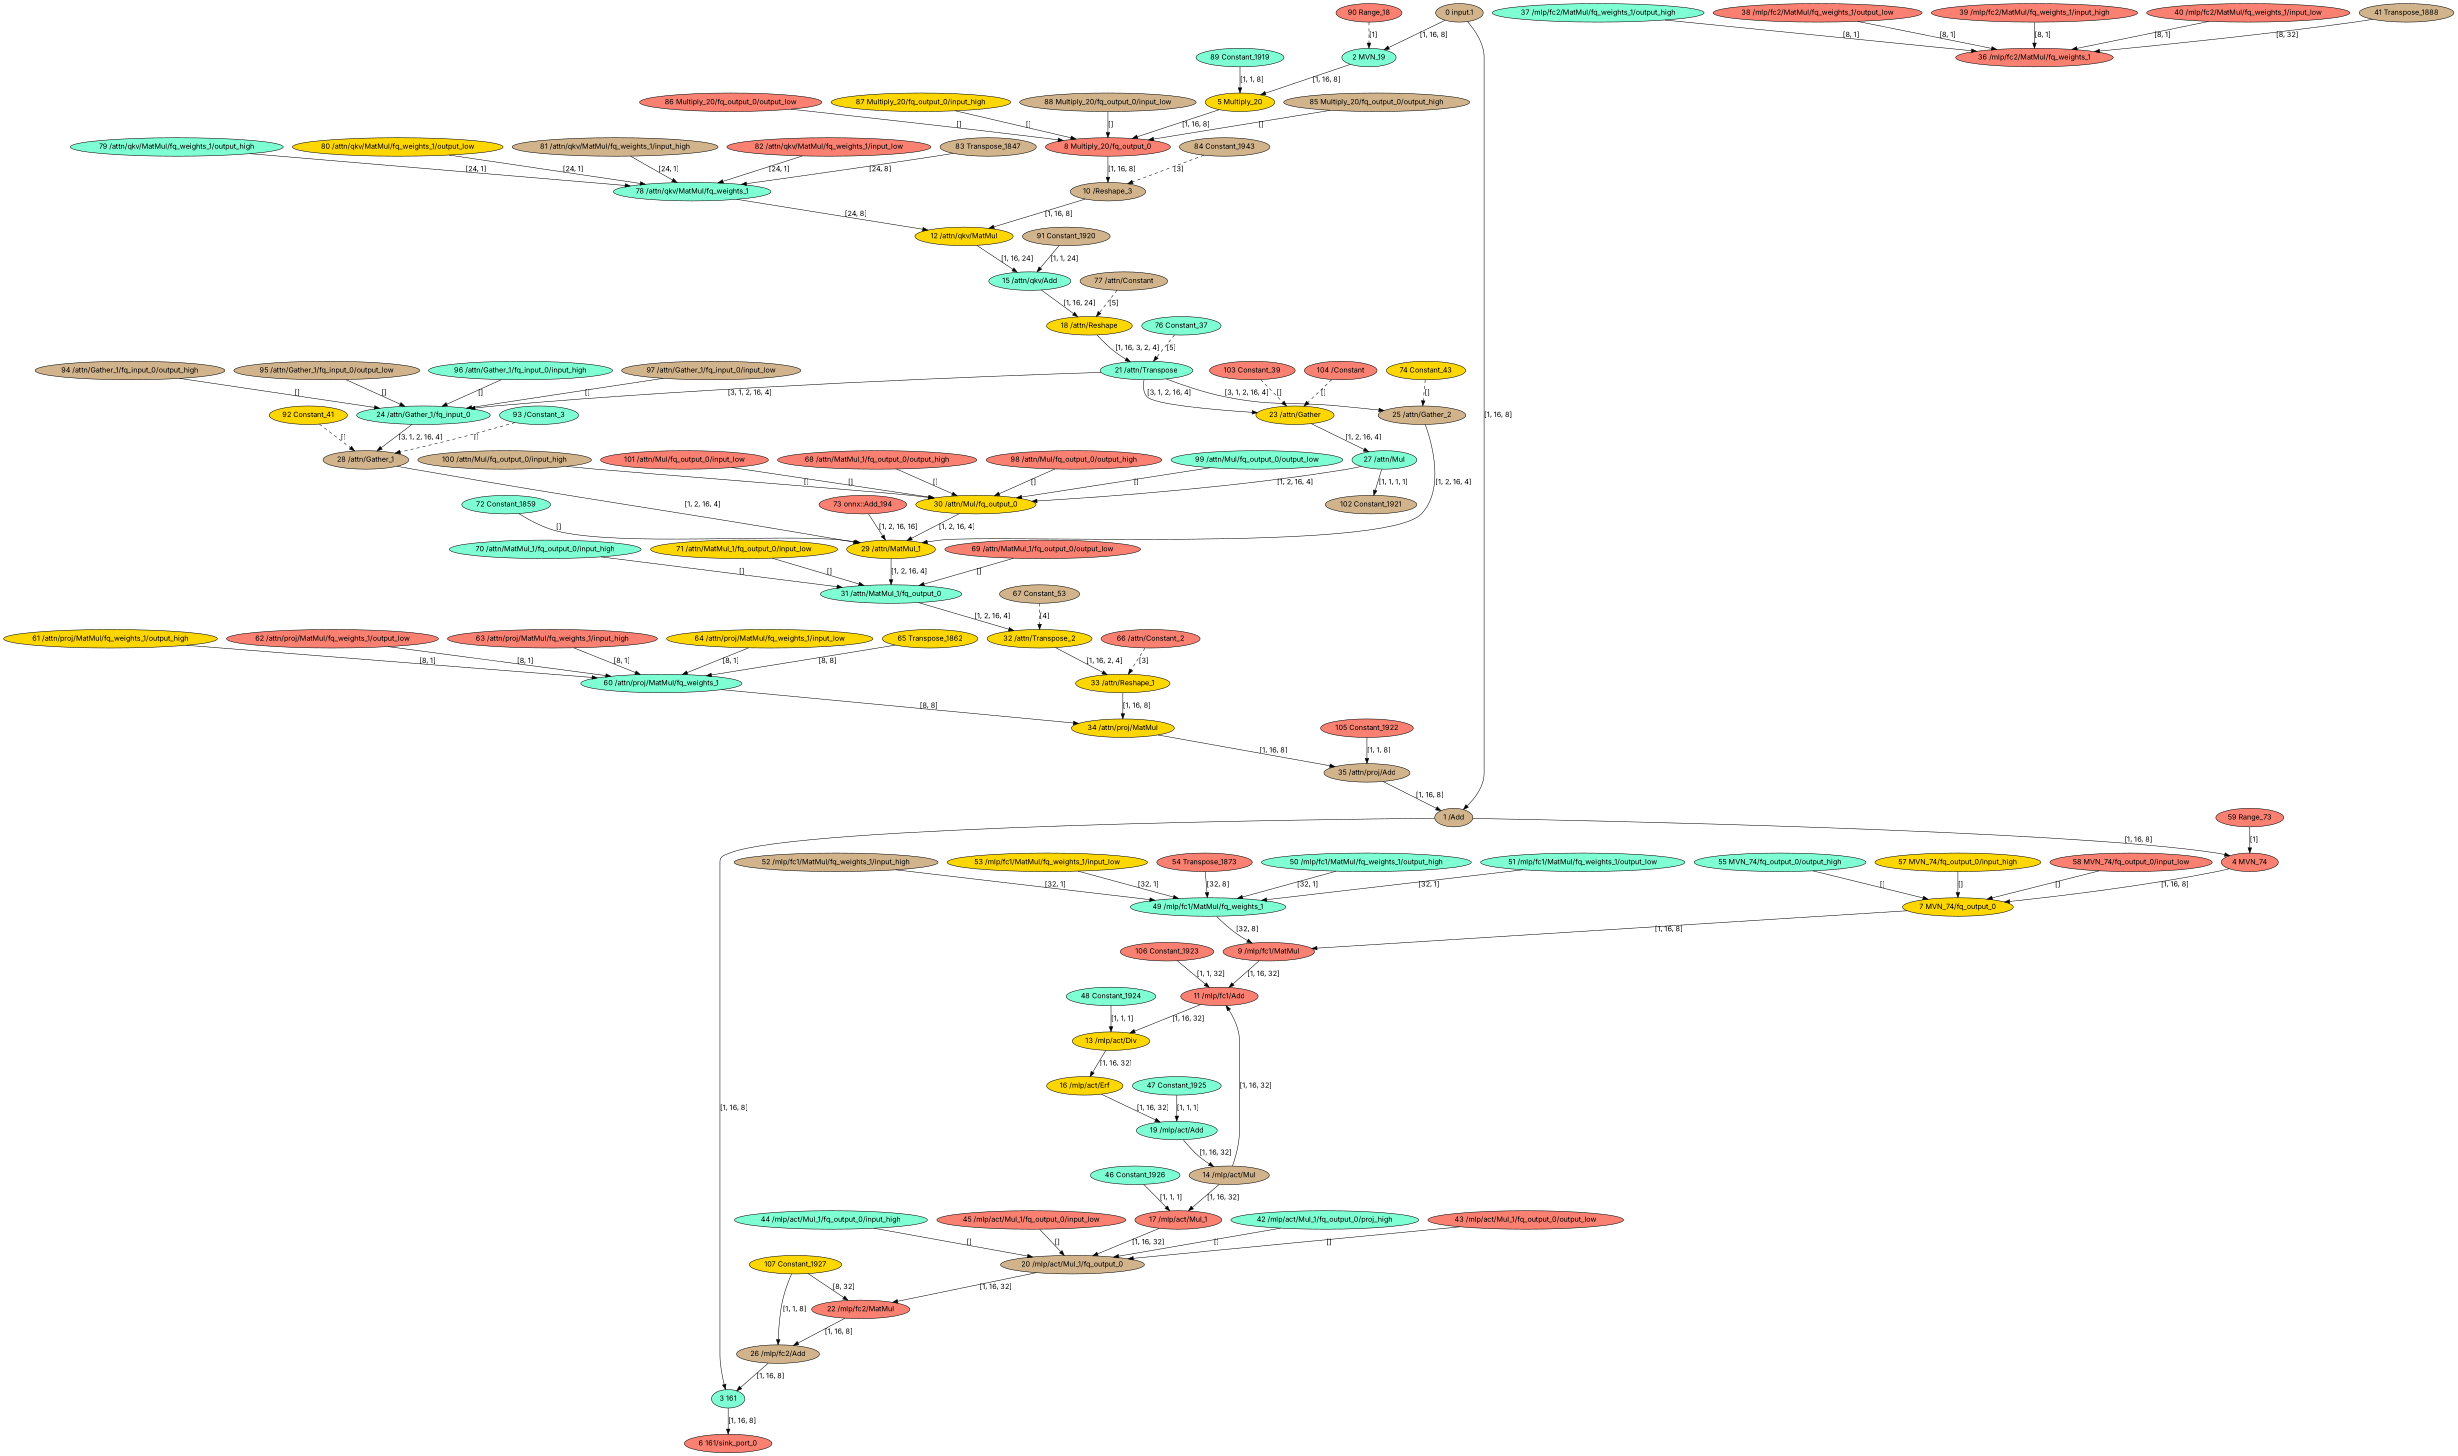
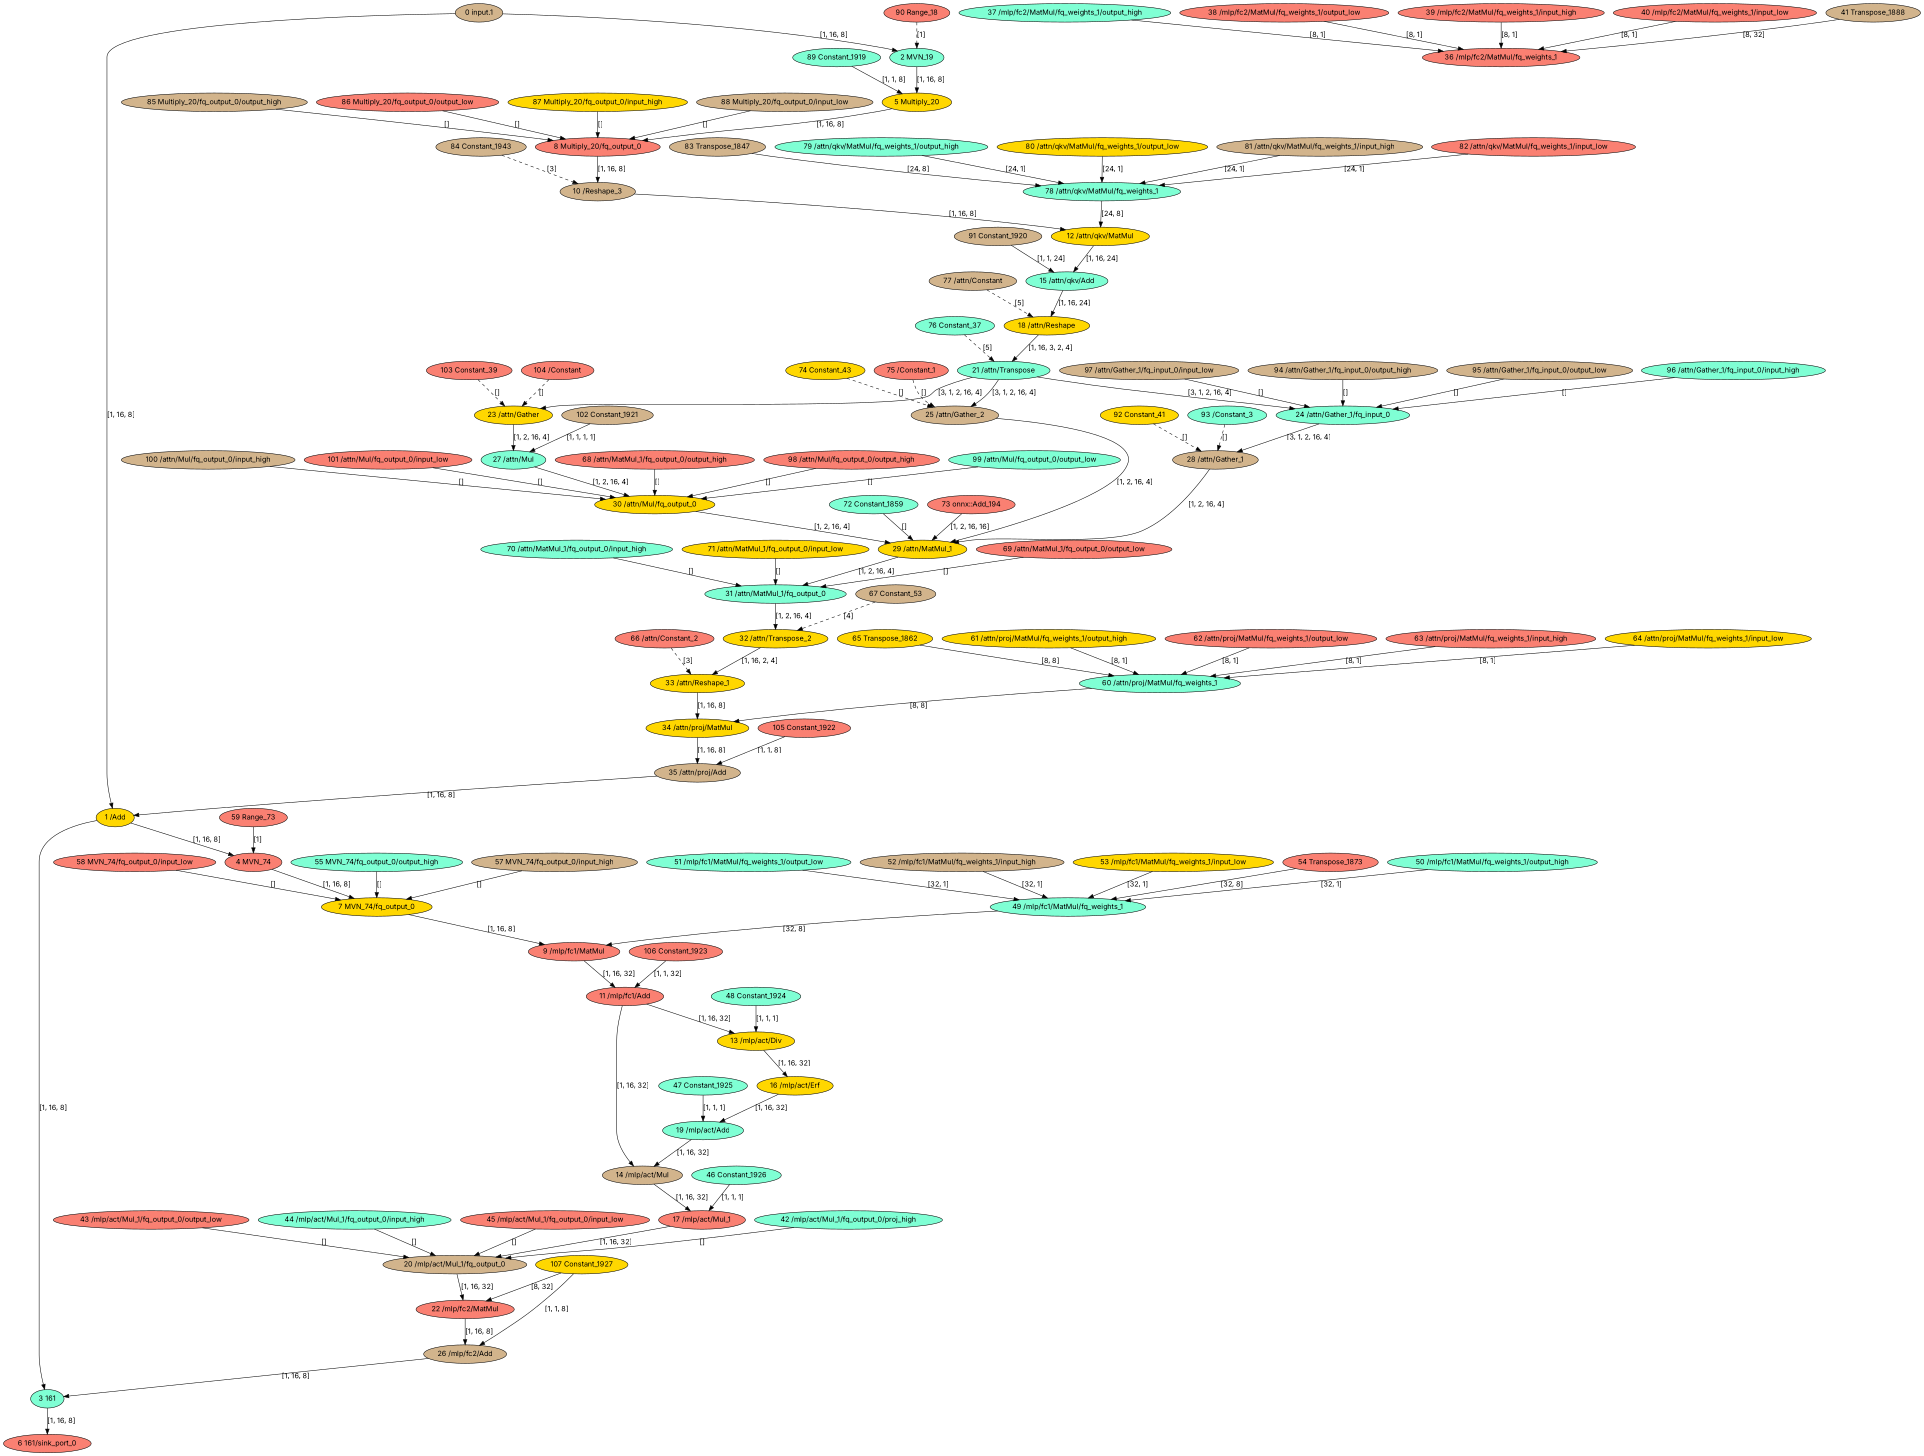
none -> (911, 371)
(1378, 480) -> (562, 437)
(1454, 818) -> (115, 818)
(1958, 862) -> (555, 862)
(1239, 1087) -> (617, 1085)
